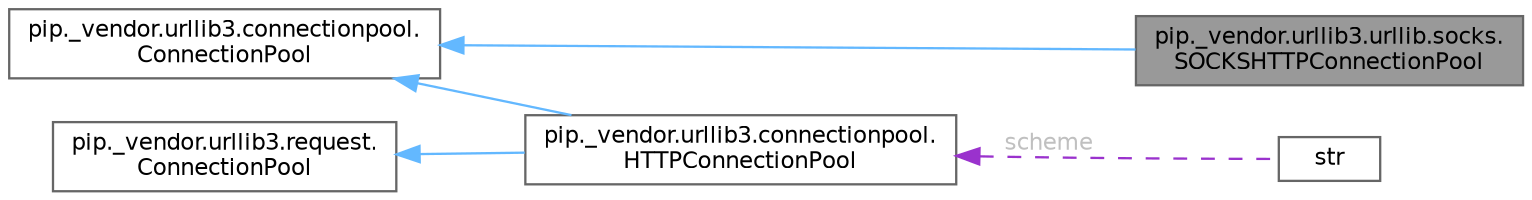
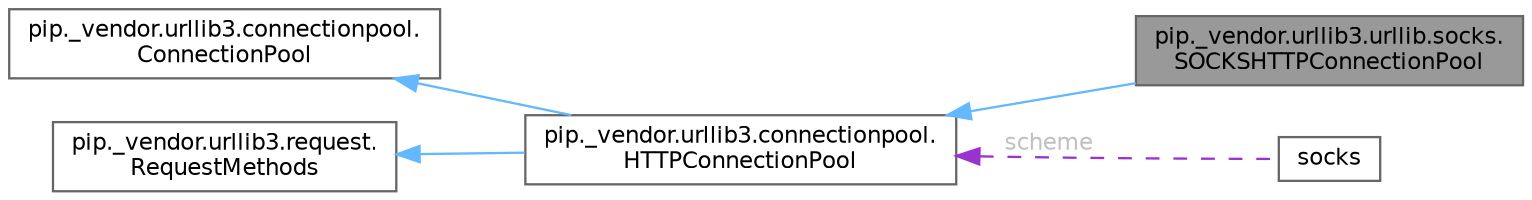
(800, 47) -> (1053, 97)
(225, 157) -> (225, 157)
(1330, 159) -> (1330, 159)
